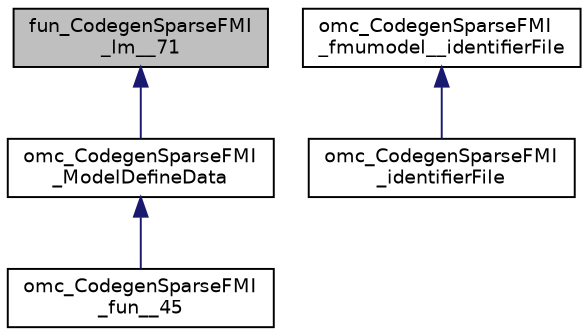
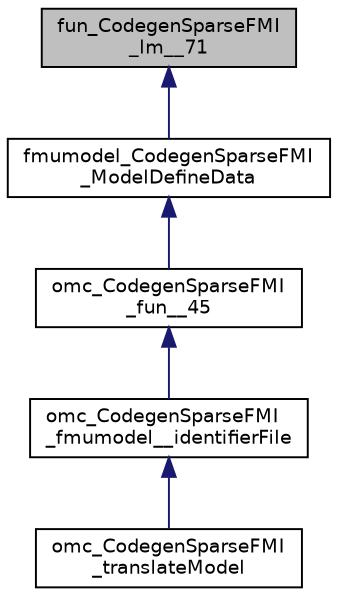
(141, 168) -> (169, 168)
(442, 168) -> (169, 558)
none -> (169, 373)
